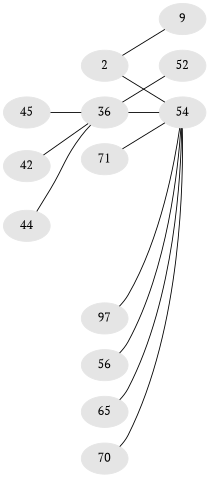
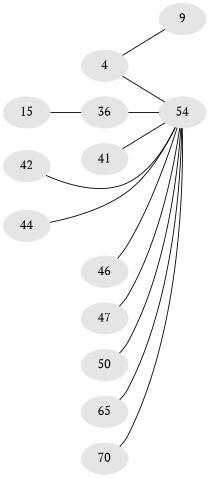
(105, 66) -> (105, 66)
(183, 66) -> none
(27, 112) -> (27, 112)
(66, 139) -> (123, 185)
(105, 159) -> (105, 159)
(62, 167) -> (126, 193)
none -> (105, 272)
(105, 318) -> (105, 318)
(105, 365) -> (105, 365)
